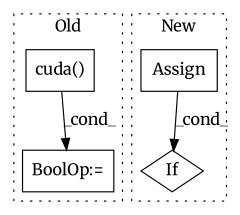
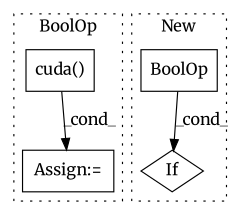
(68, 27) -> (68, 27)
(179, 70) -> (179, 70)
(68, 171) -> (68, 171)
